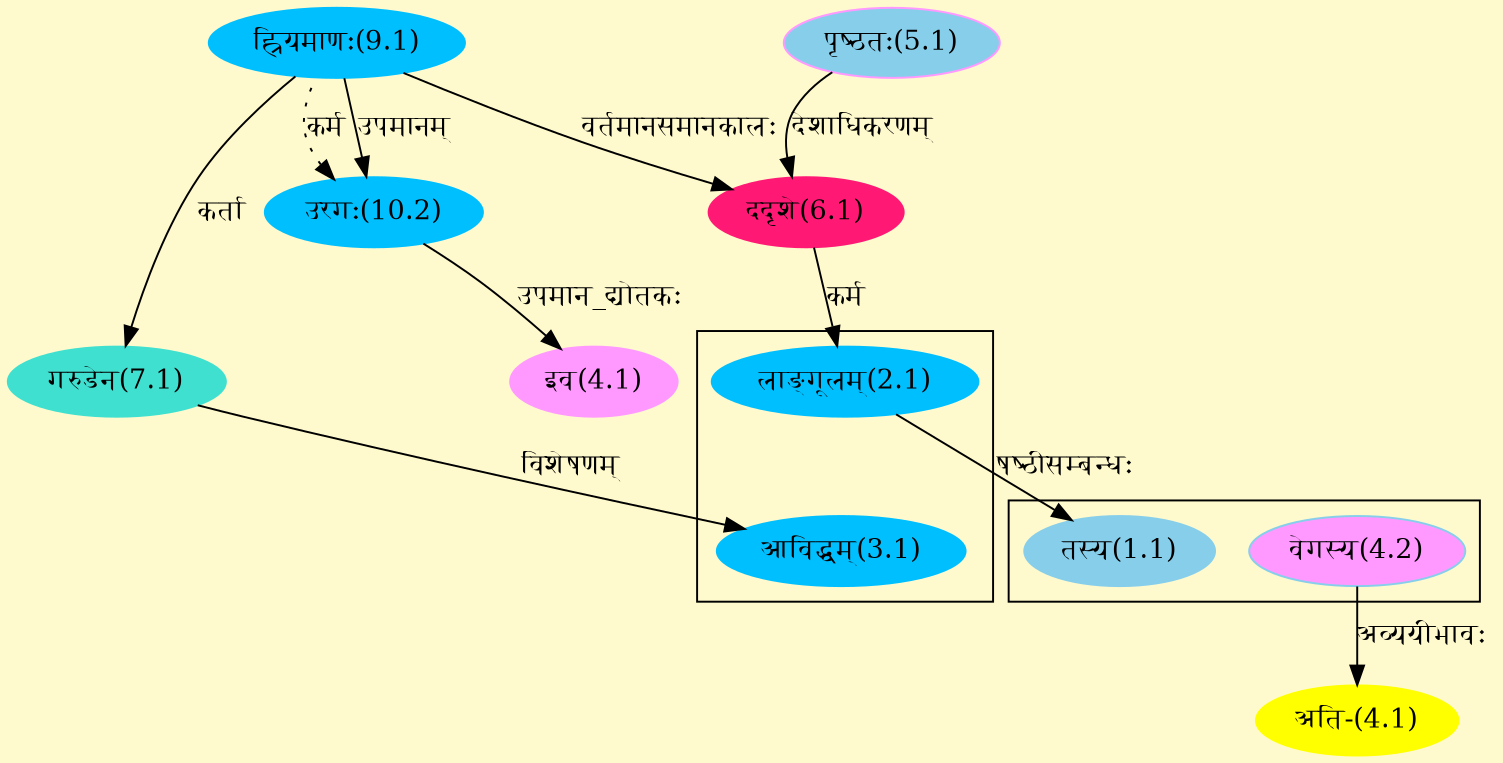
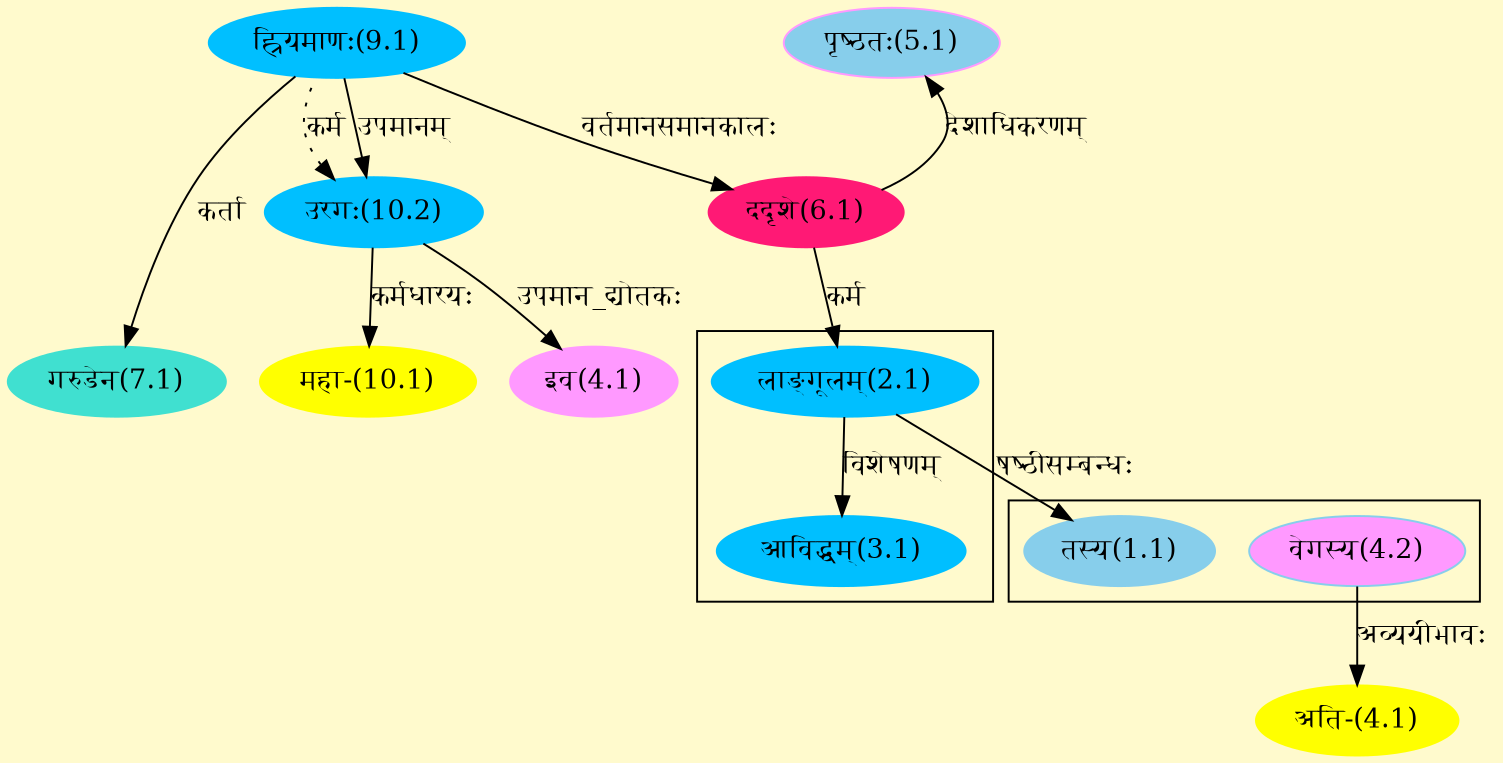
(795, 108) -> (935, 153)
none -> (368, 382)
(461, 467) -> (843, 457)
